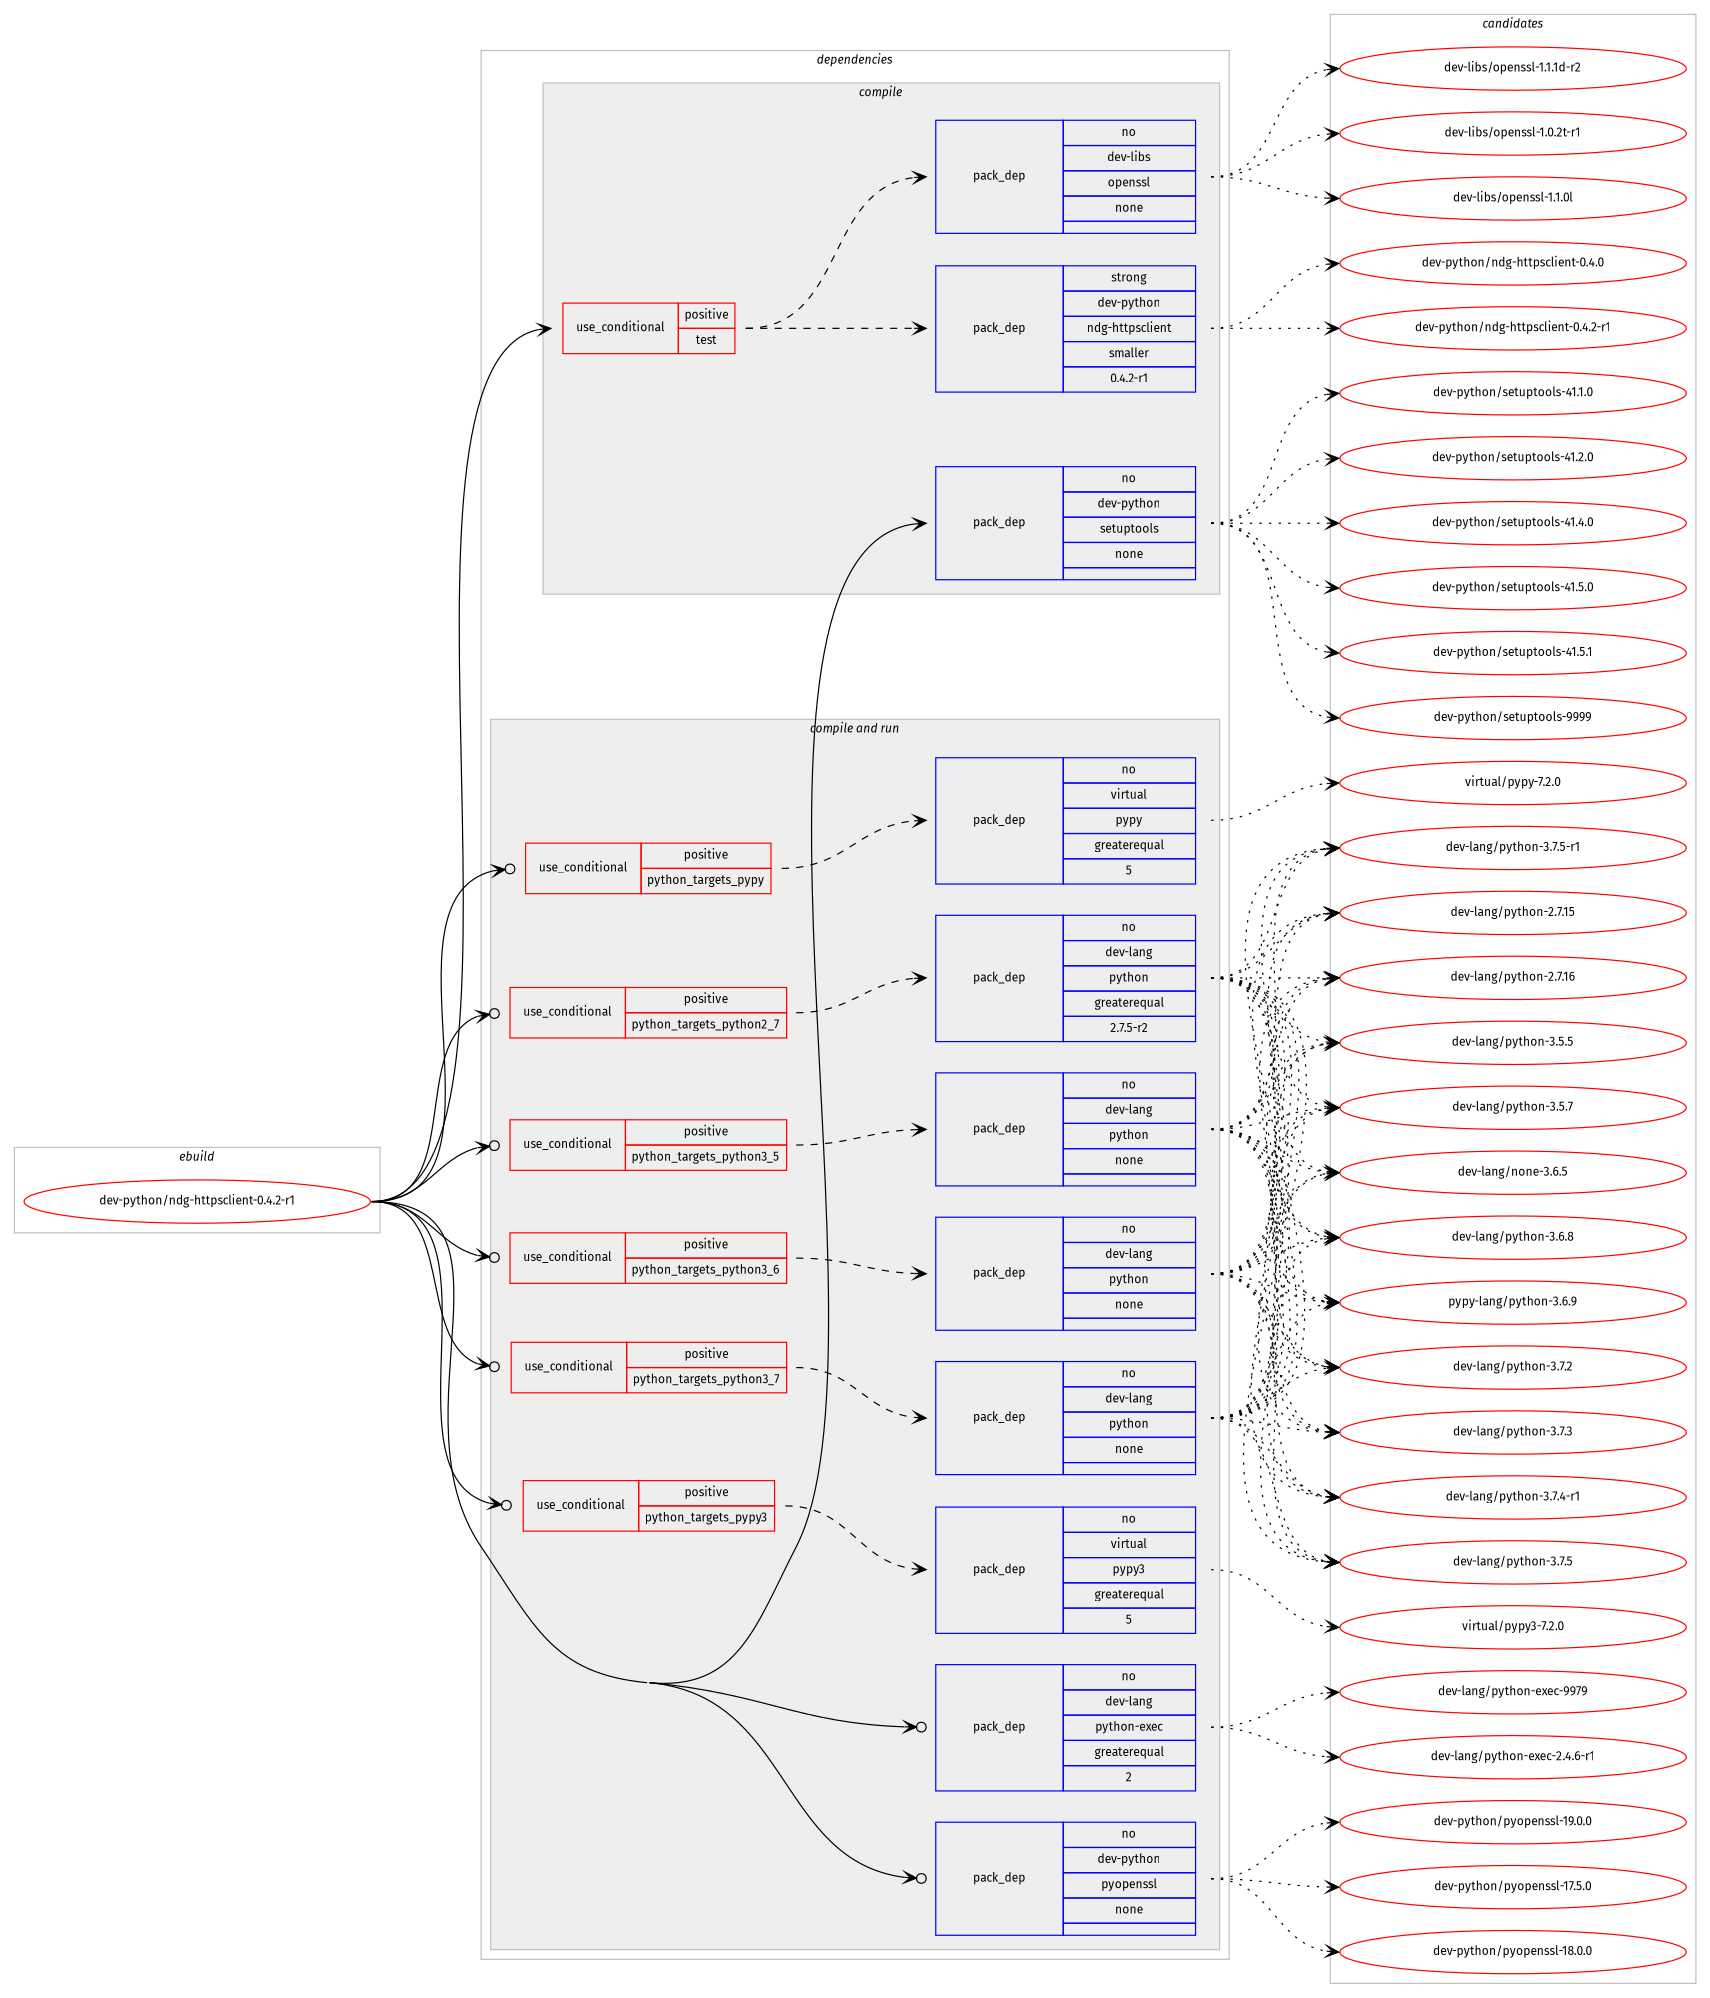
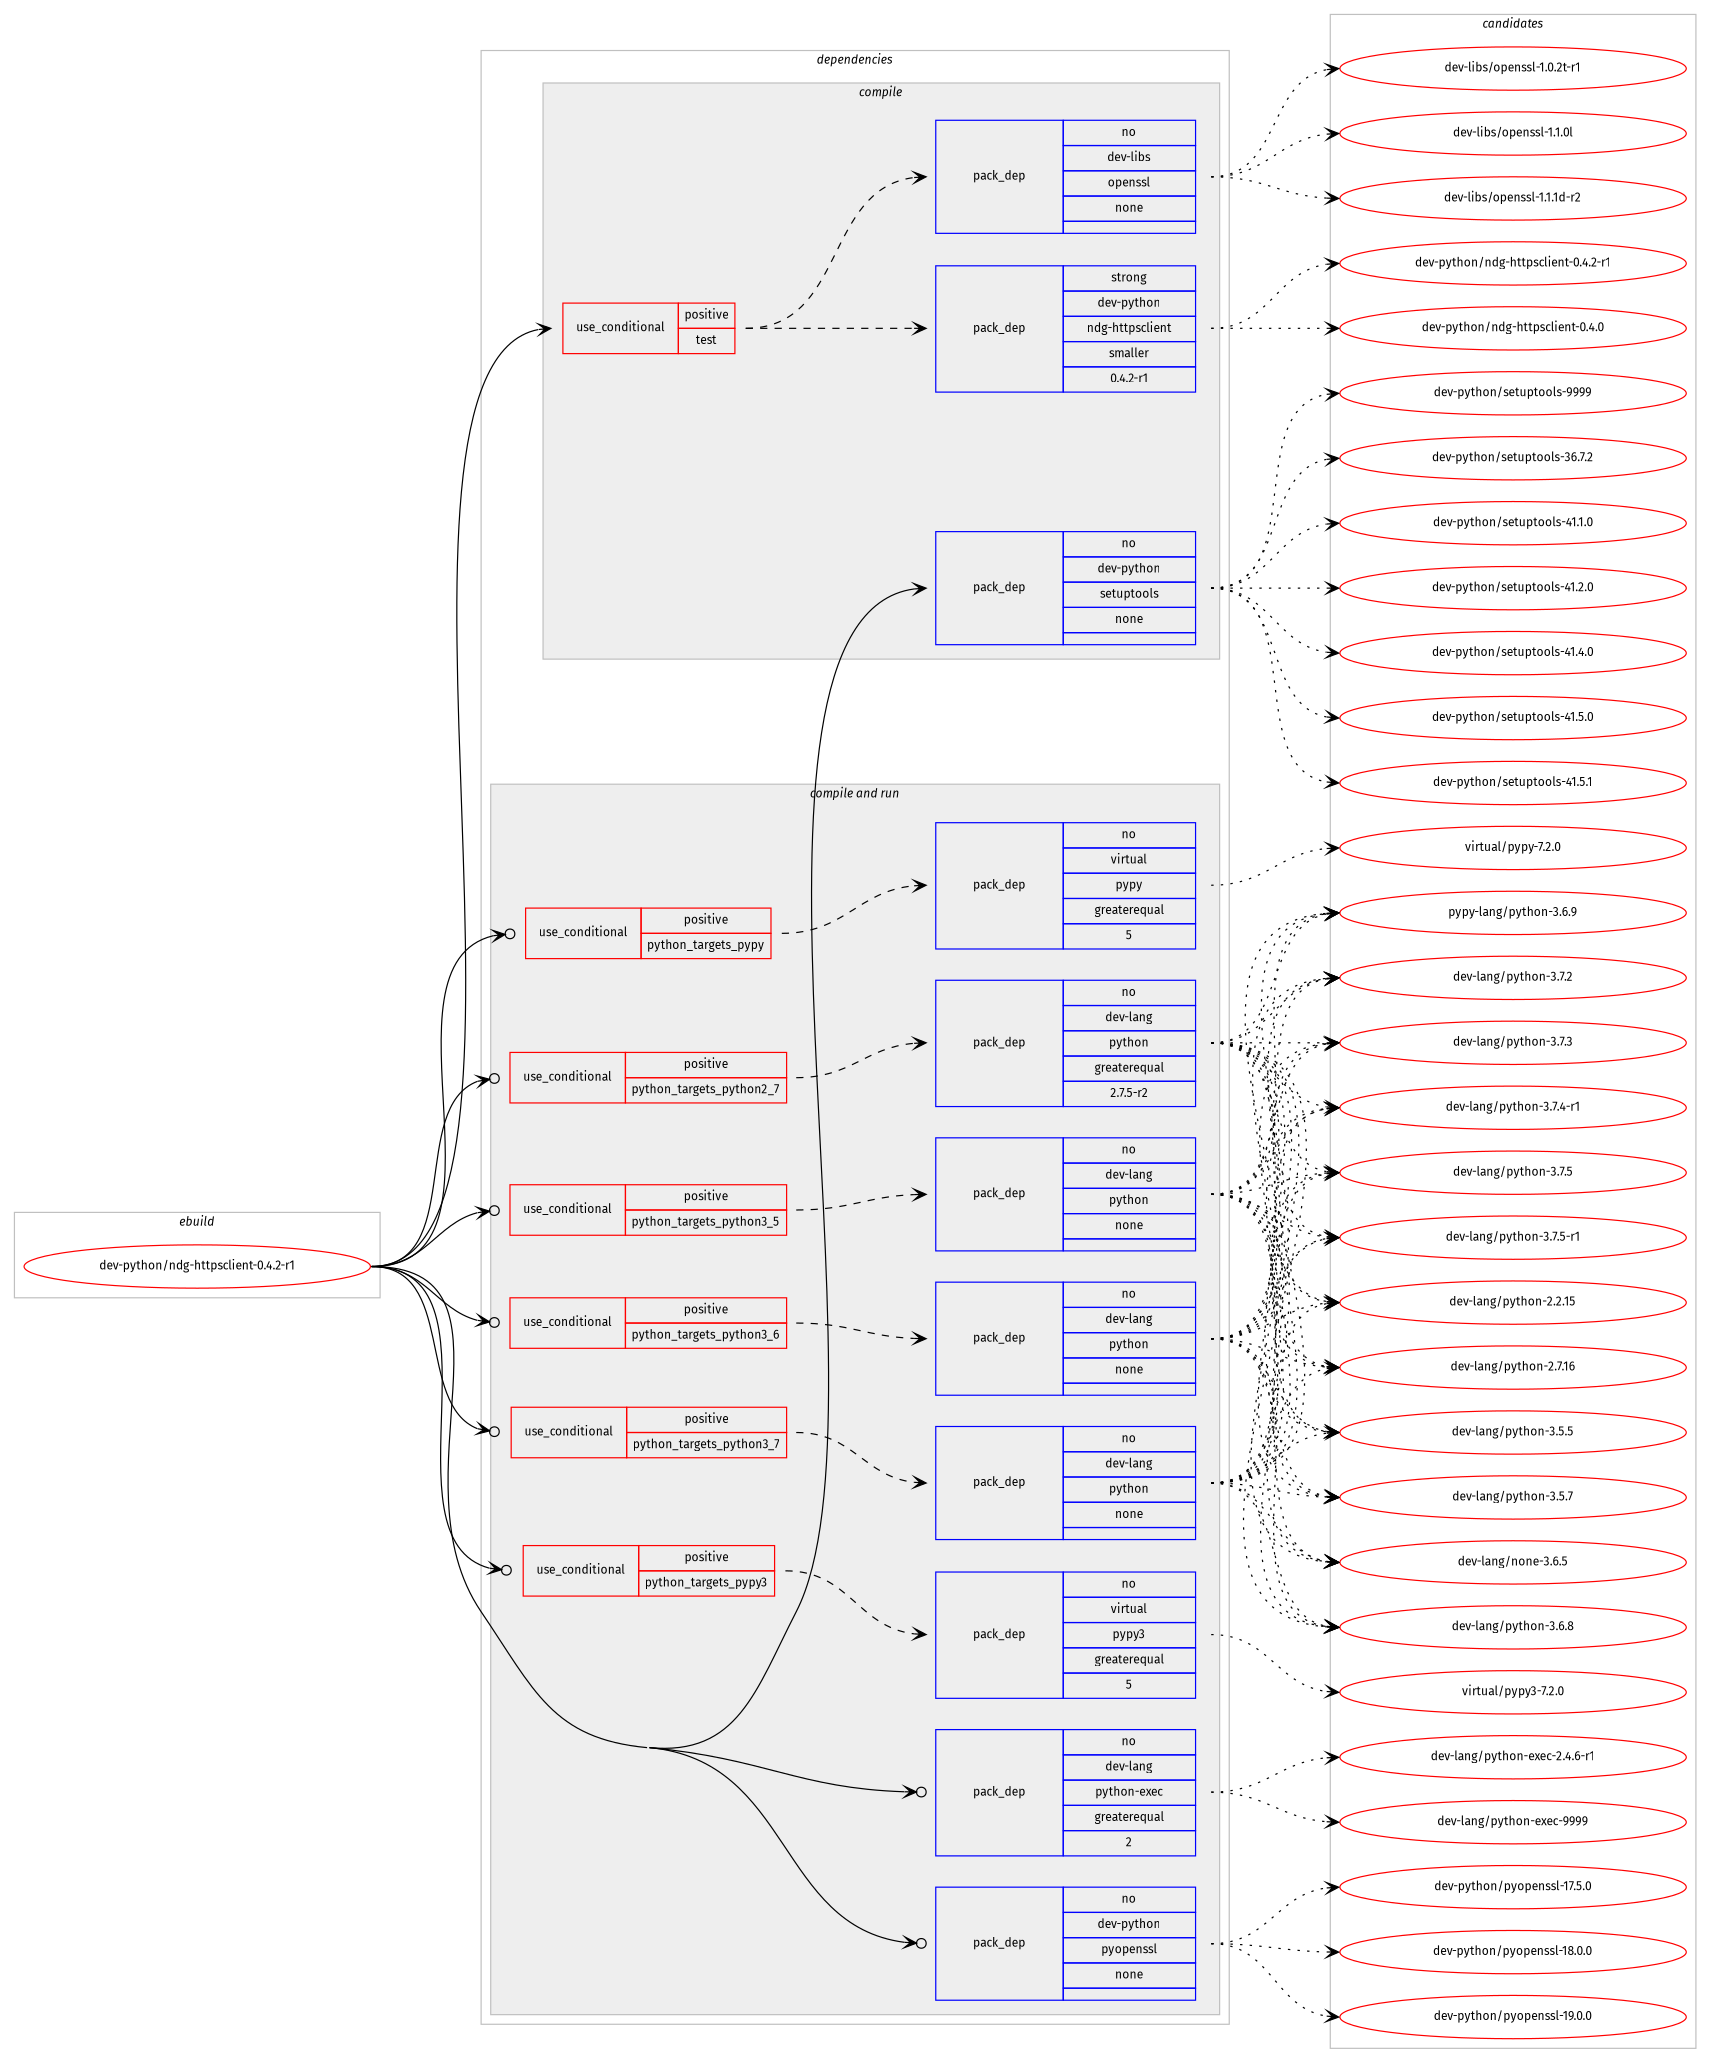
none -> (1513, 458)
(1513, 913) -> (1513, 1303)
(1513, 1692) -> (1513, 1822)
